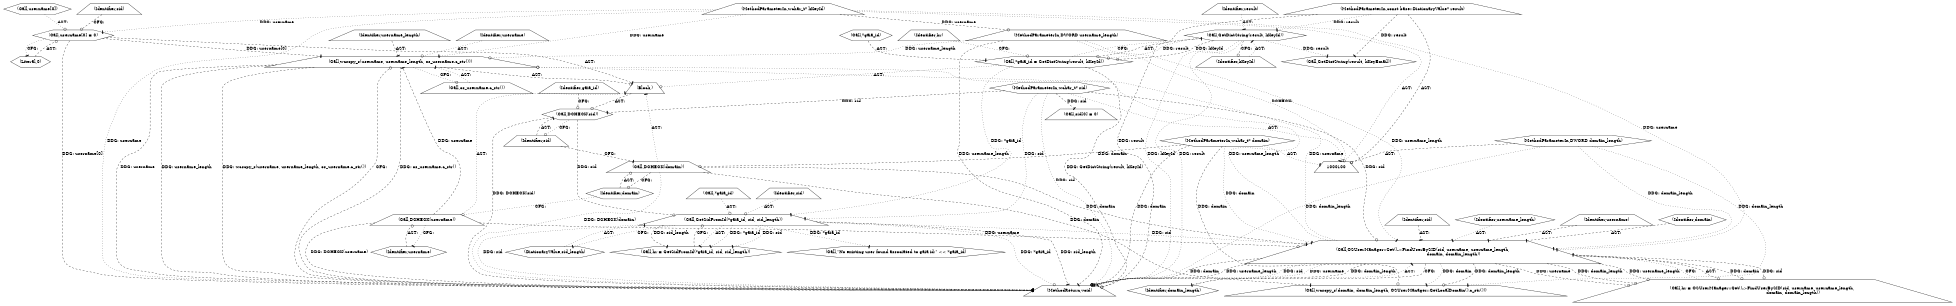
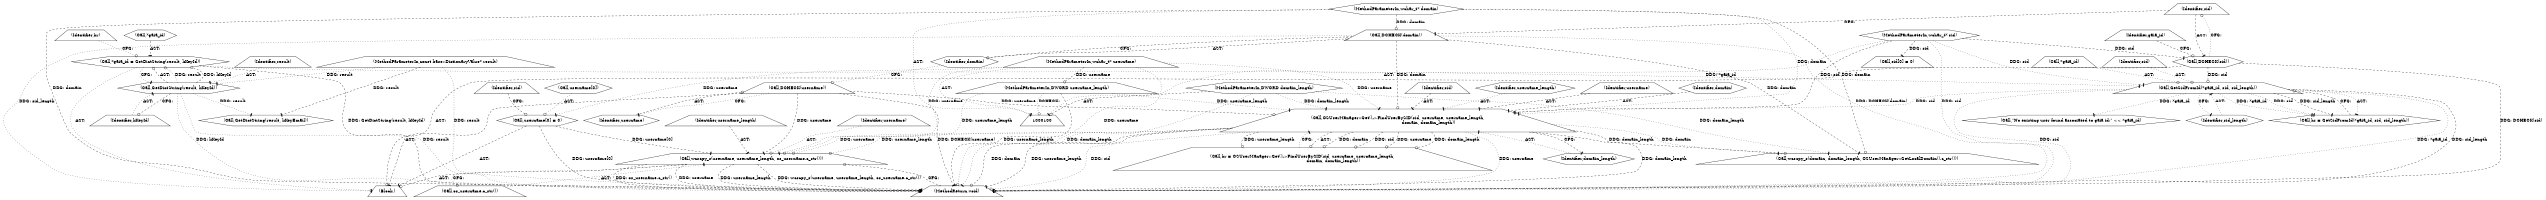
(783, 9) -> (1091, 62)
(31, 62) -> none
(1414, 95) -> none
(493, 99) -> (541, 105)
(612, 101) -> (1256, 79)
(1132, 101) -> (605, 182)
(658, 128) -> (37, 101)
(555, 252) -> (2225, 121)
